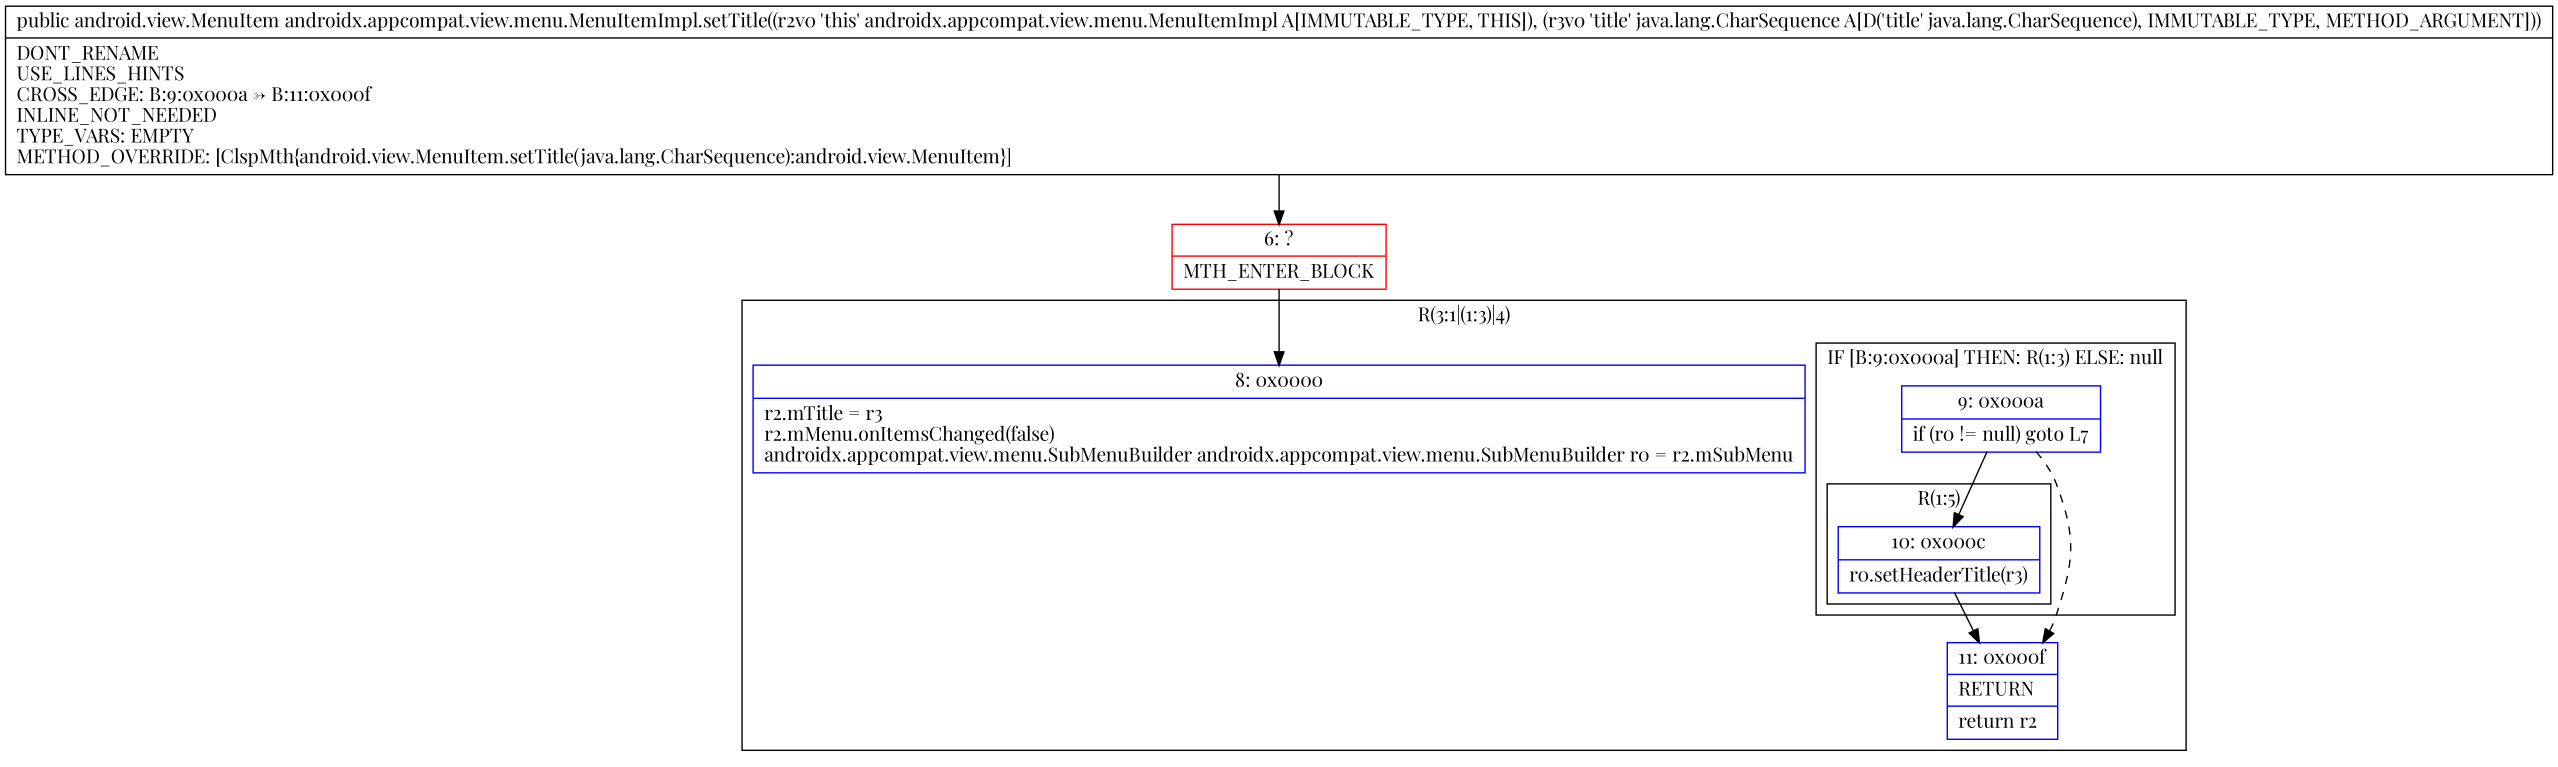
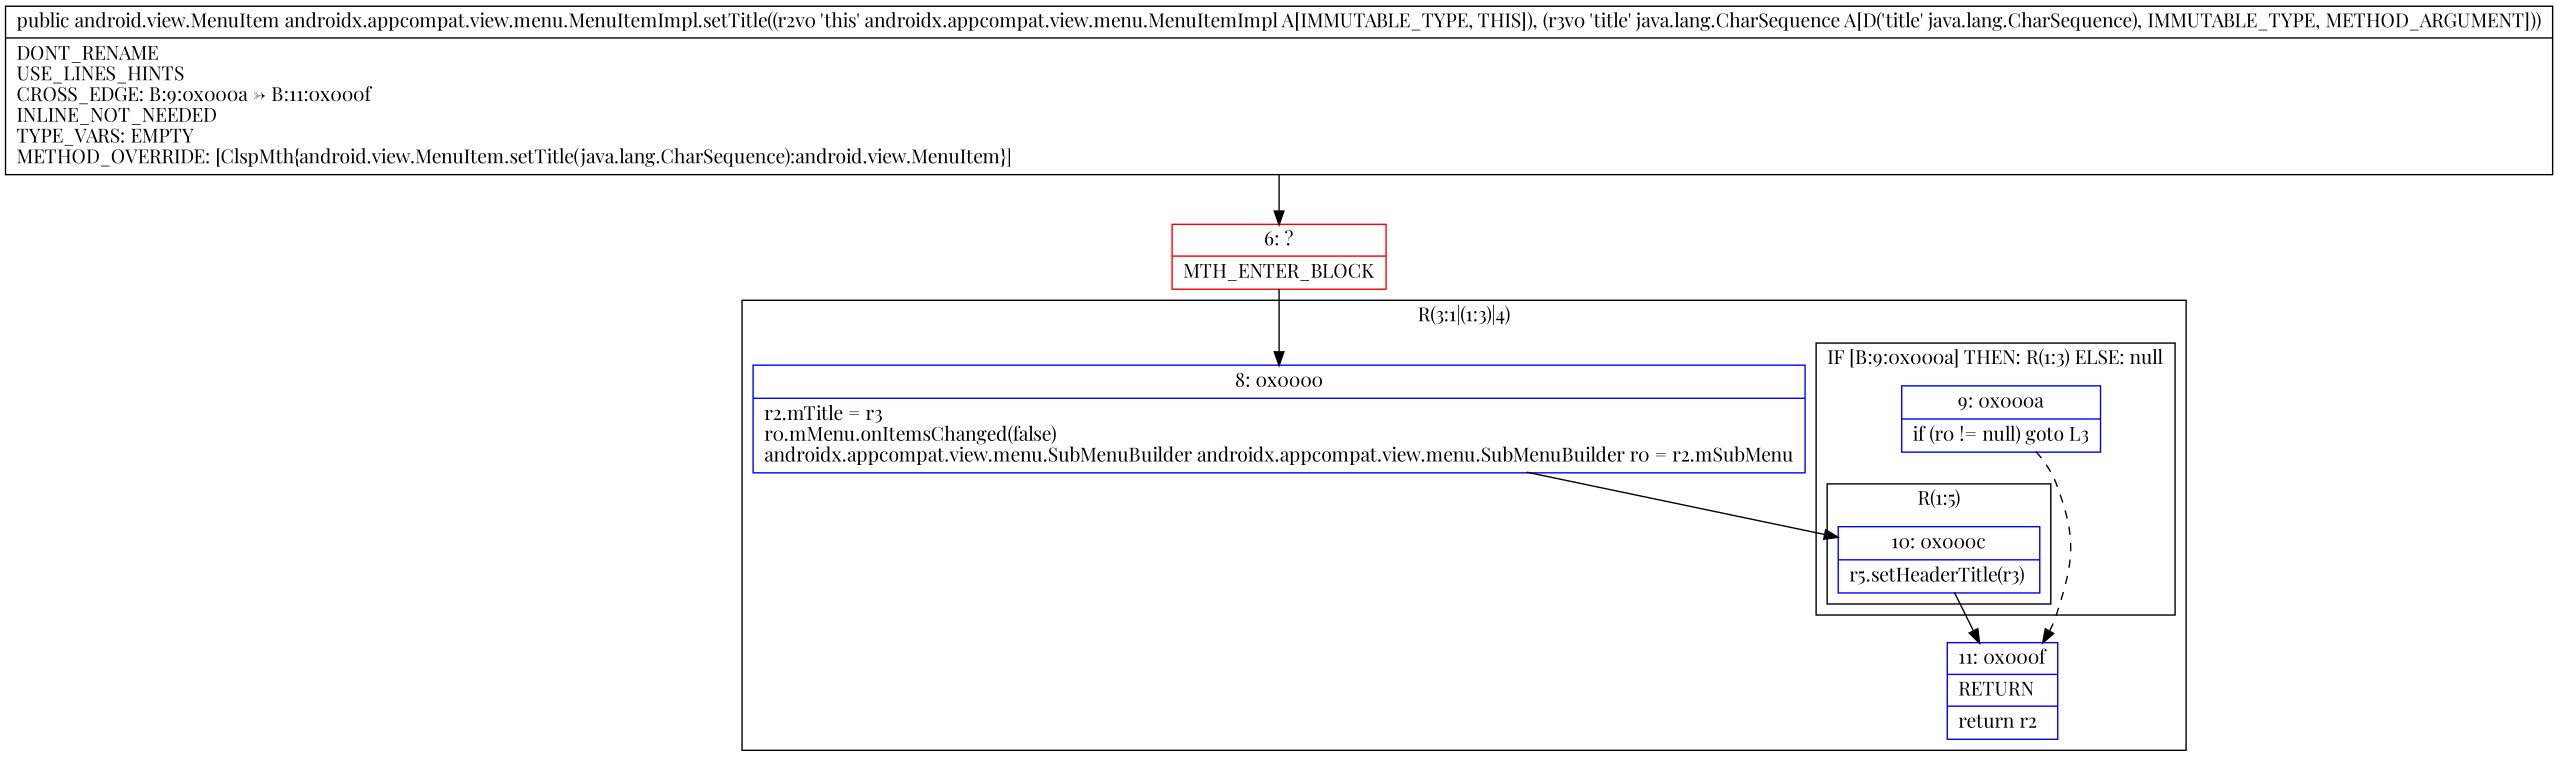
(910, 435) -> (910, 435)
(2001, 435) -> (2001, 435)
(1976, 475) -> (1675, 503)
(1939, 576) -> (1937, 576)
